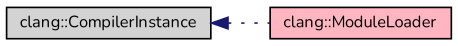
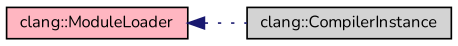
(249, 23) -> (226, 23)
